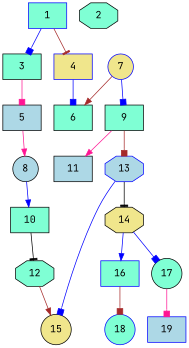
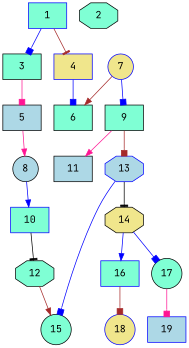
(30, 220) -> (30, 220)
(56, 330) -> (56, 330)
(120, 330) -> (120, 330)
